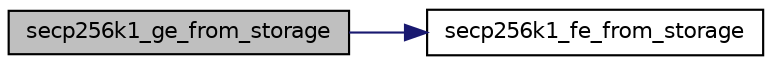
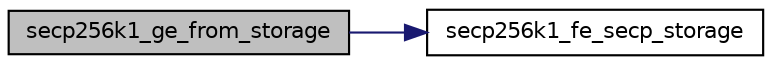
(595, 33) -> (595, 33)
